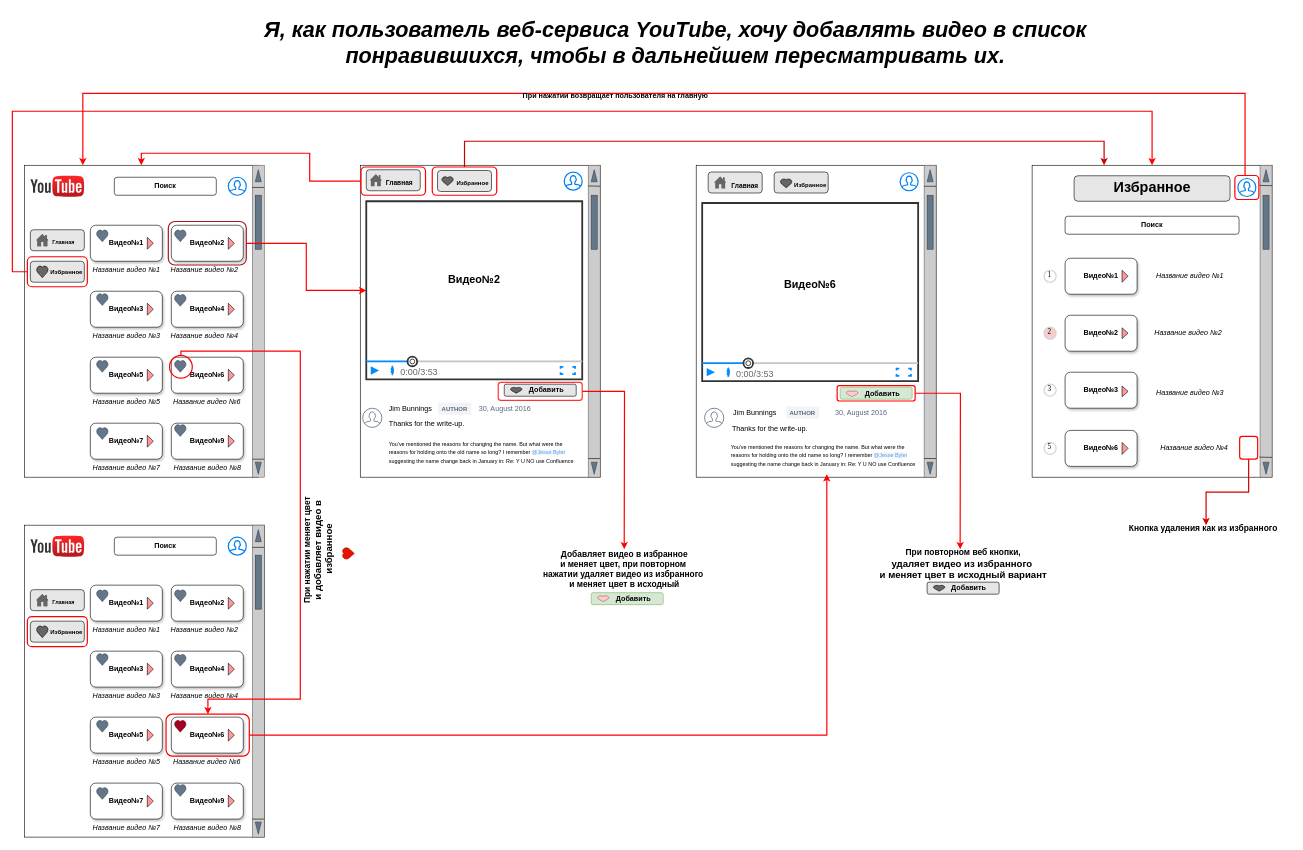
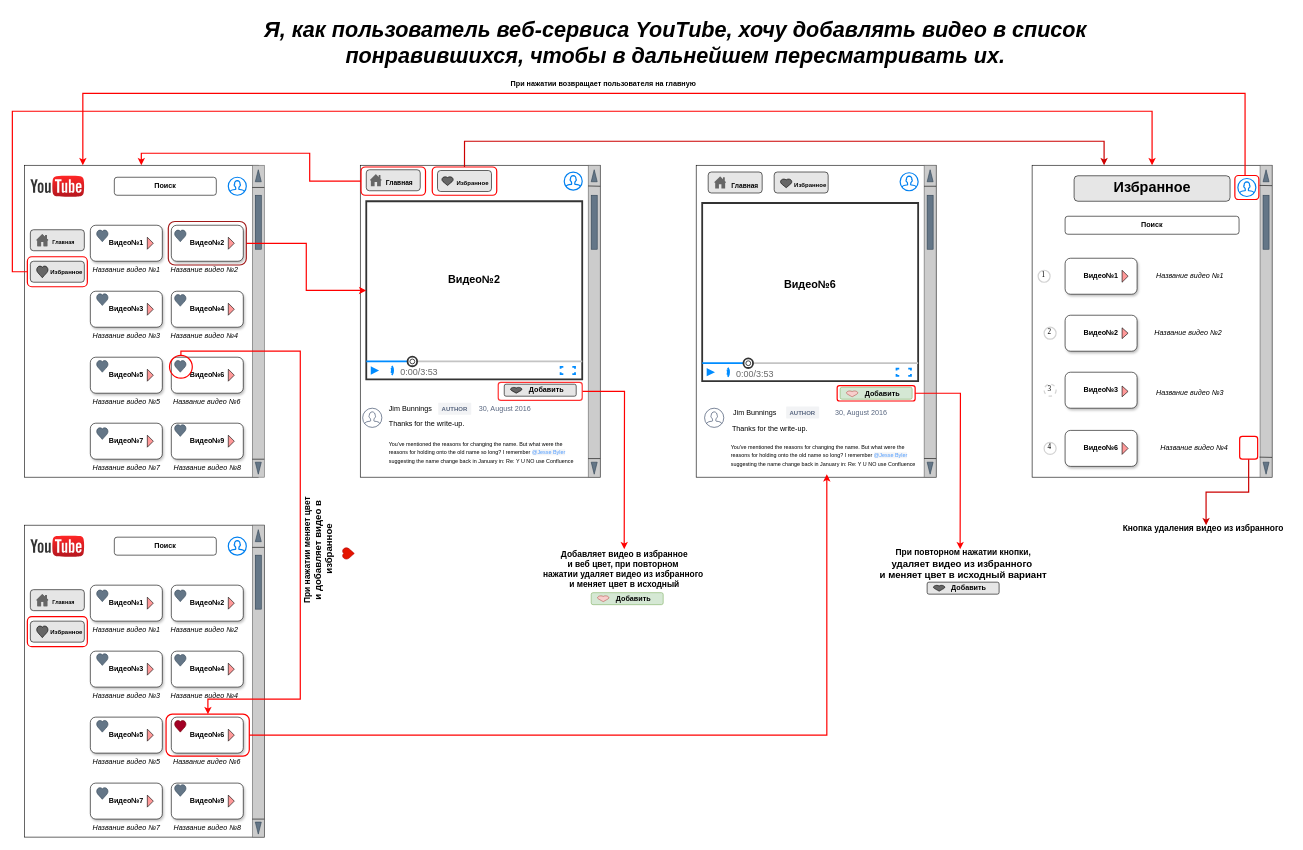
(615, 96) -> (603, 84)
(1050, 276) -> (1044, 276)
(1050, 333) -> (1050, 333)
(1050, 390) -> (1050, 390)
(1050, 447) -> (1050, 447)
(1204, 528) -> (1204, 528)
(964, 564) -> (964, 564)
(625, 569) -> (625, 569)
